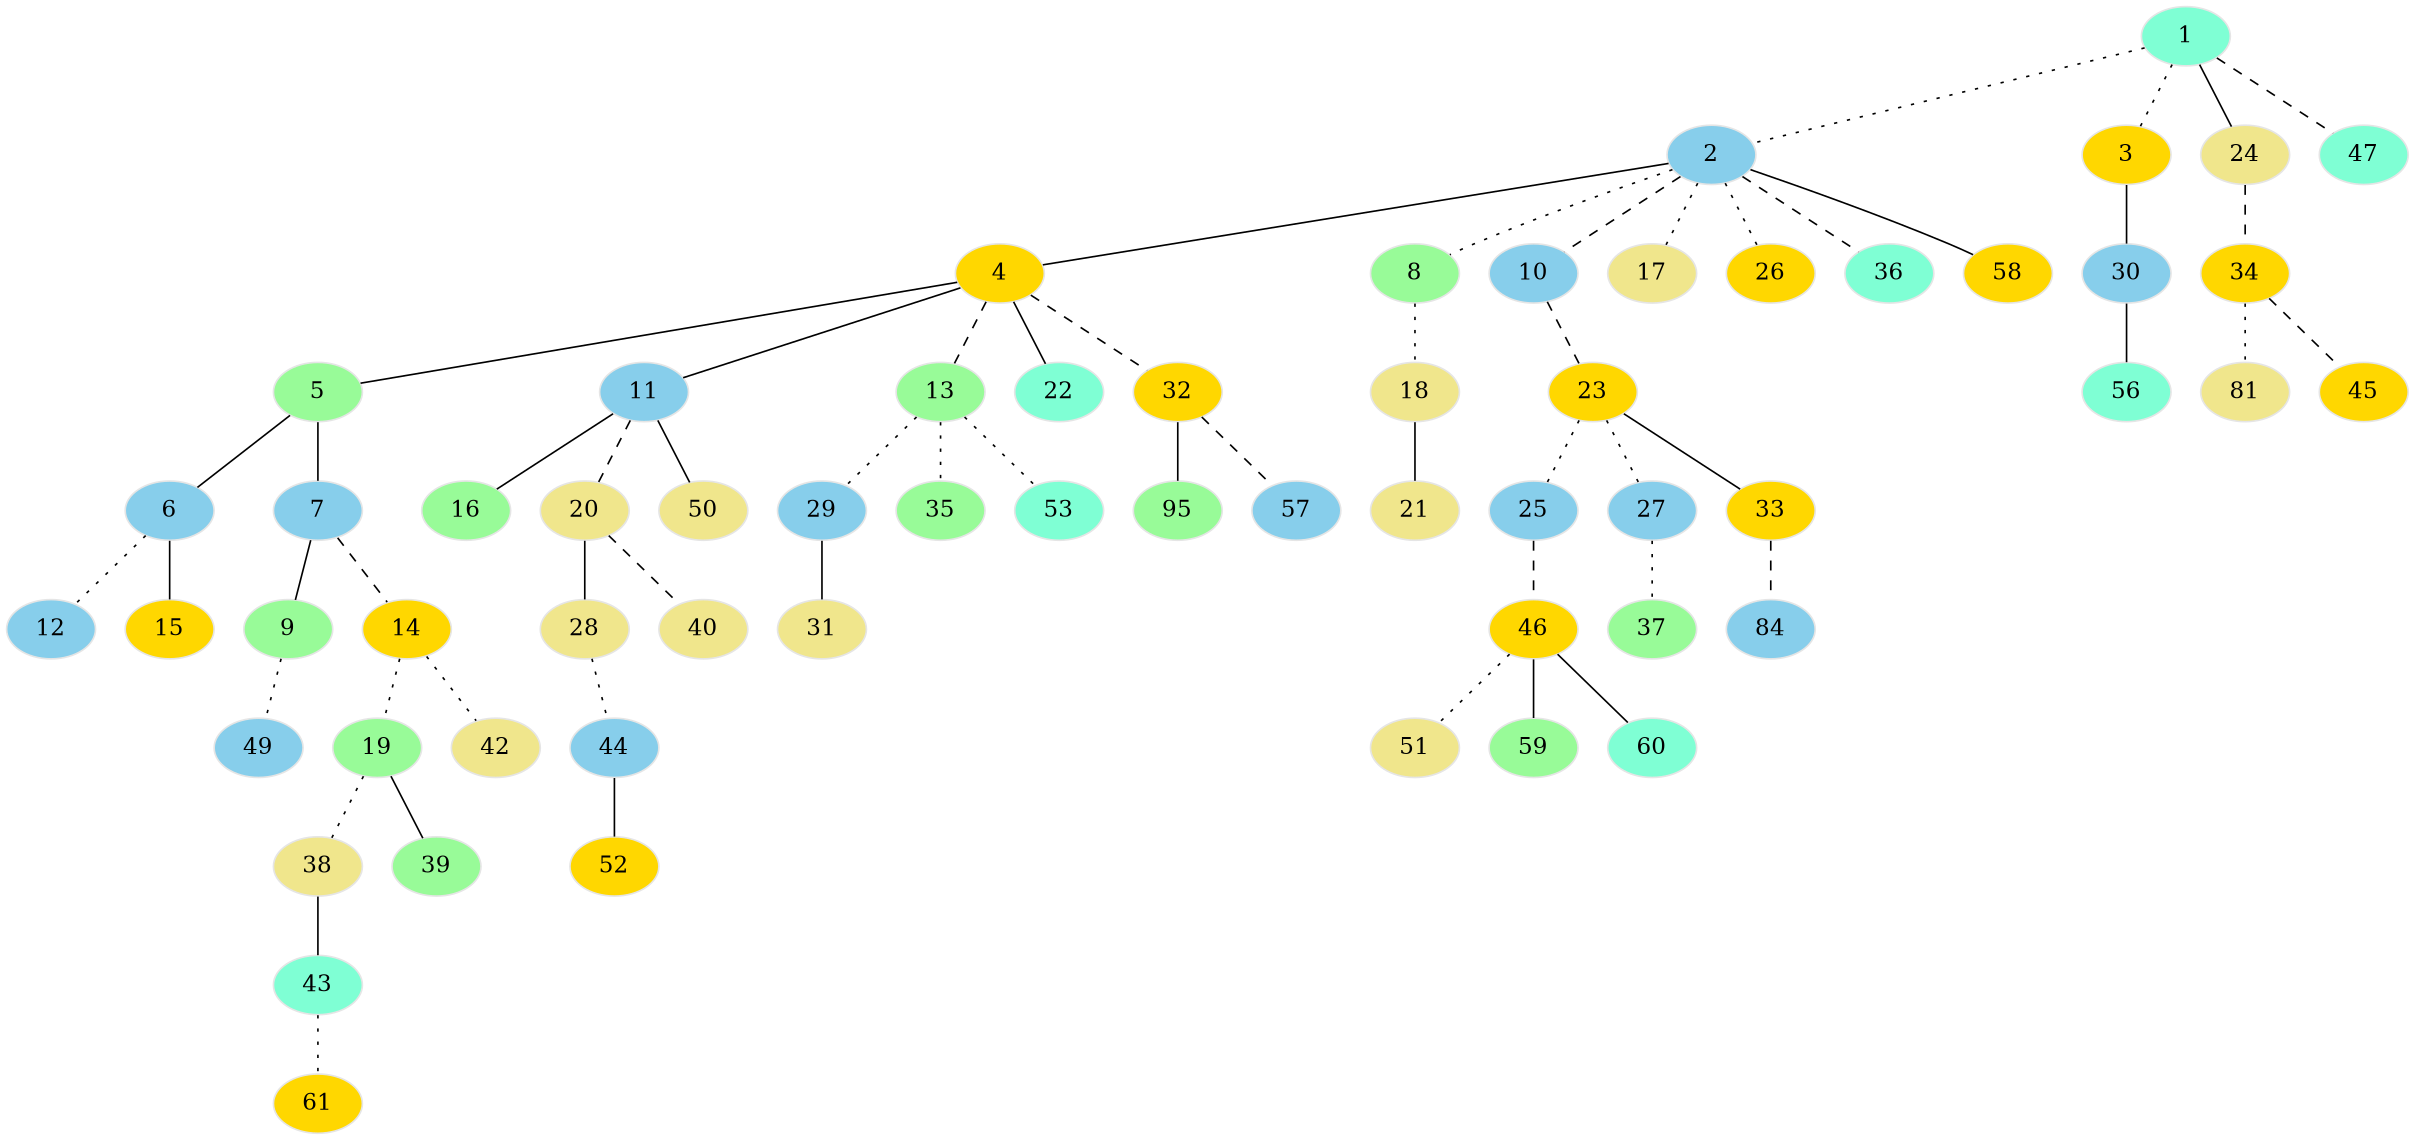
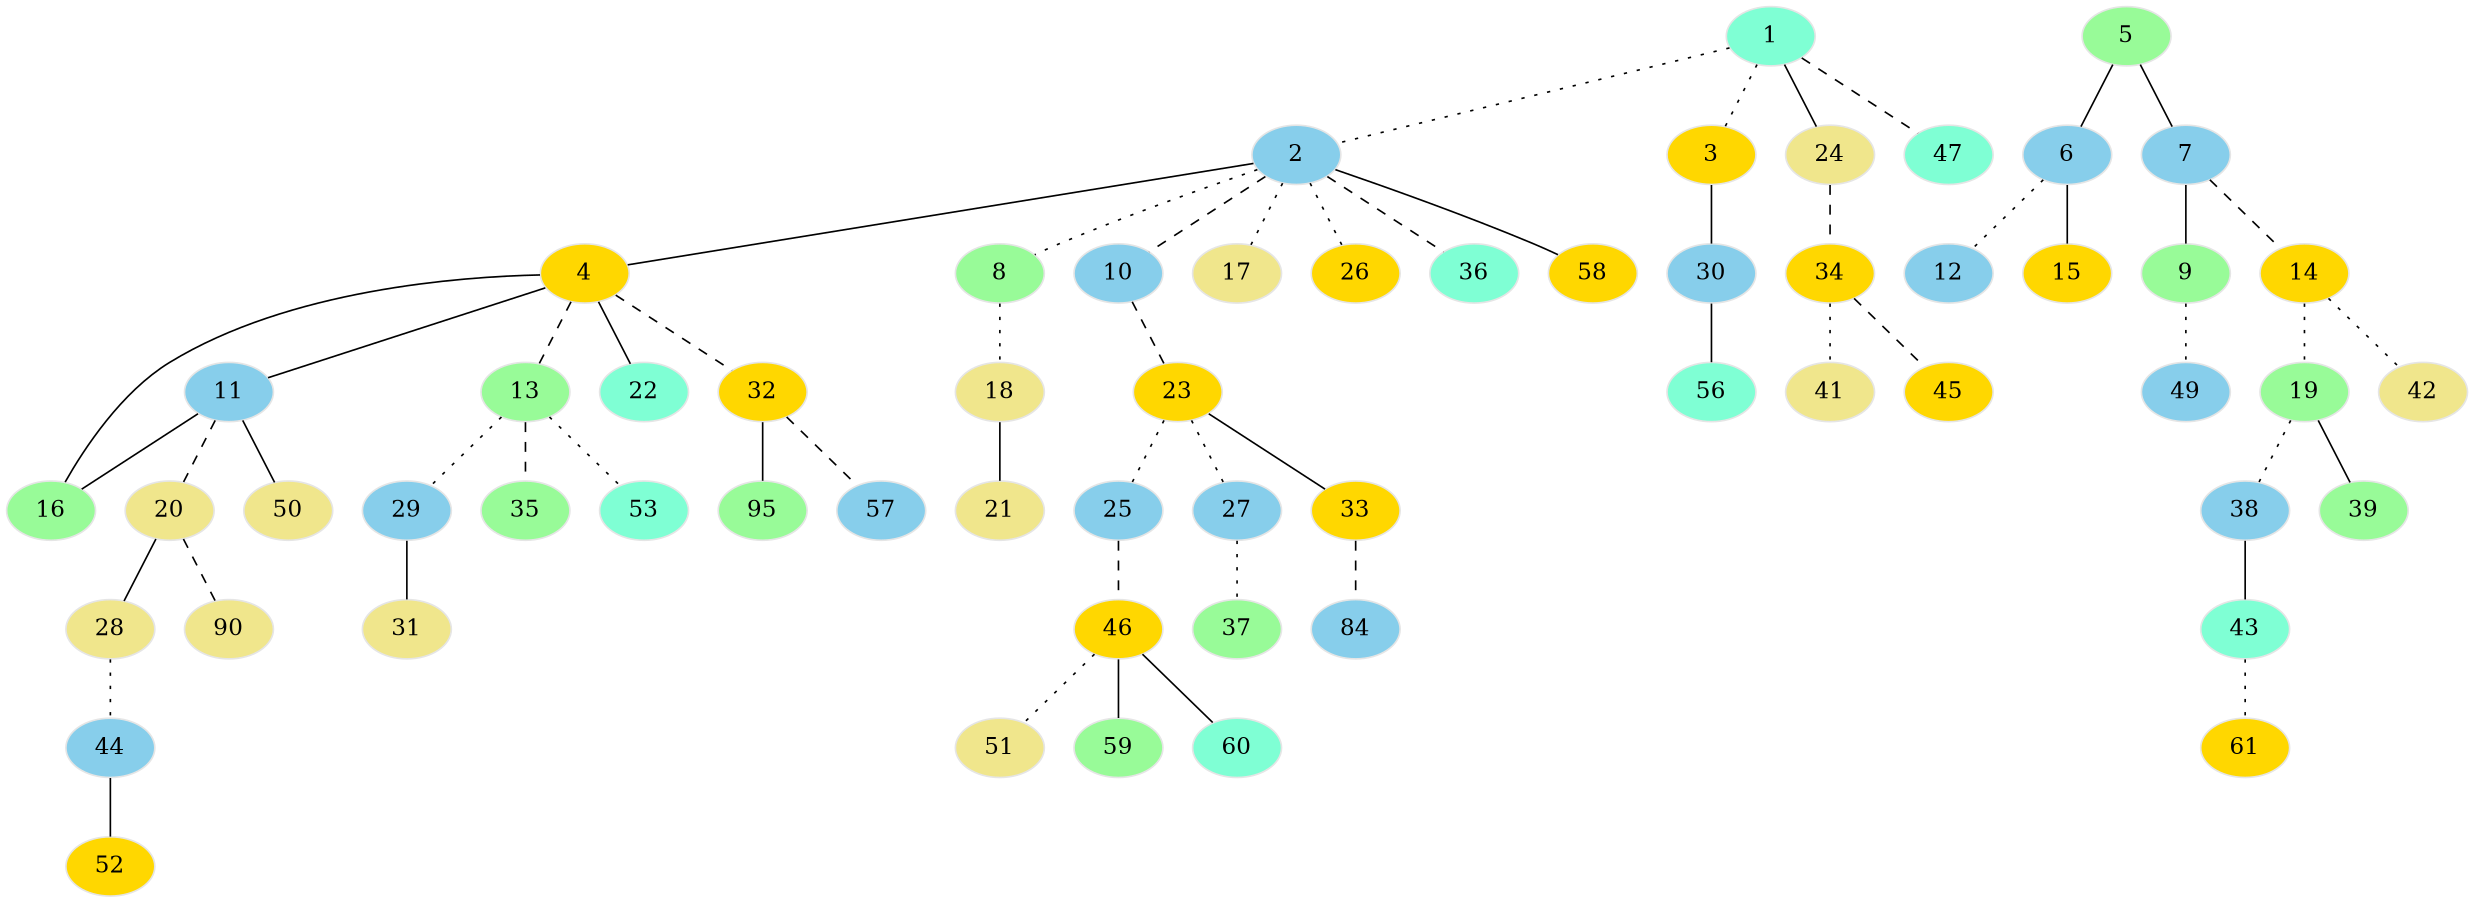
(659, 333) -> (272, 317)
(2245, 392) -> (1830, 392)
(941, 452) -> (525, 452)
(703, 629) -> (229, 629)
(318, 866) -> (2245, 511)
